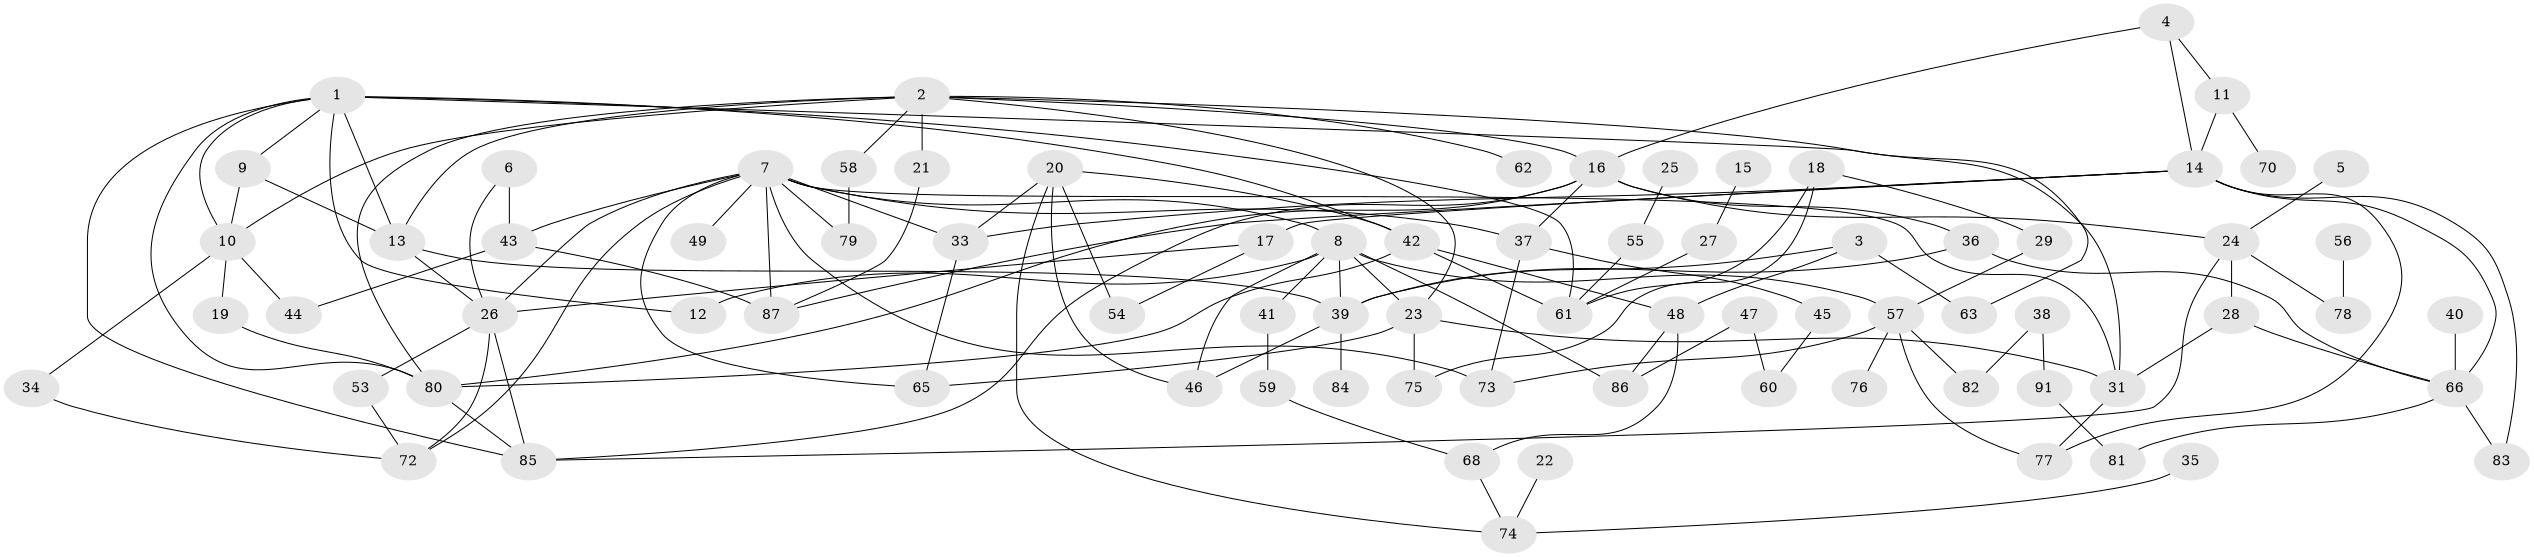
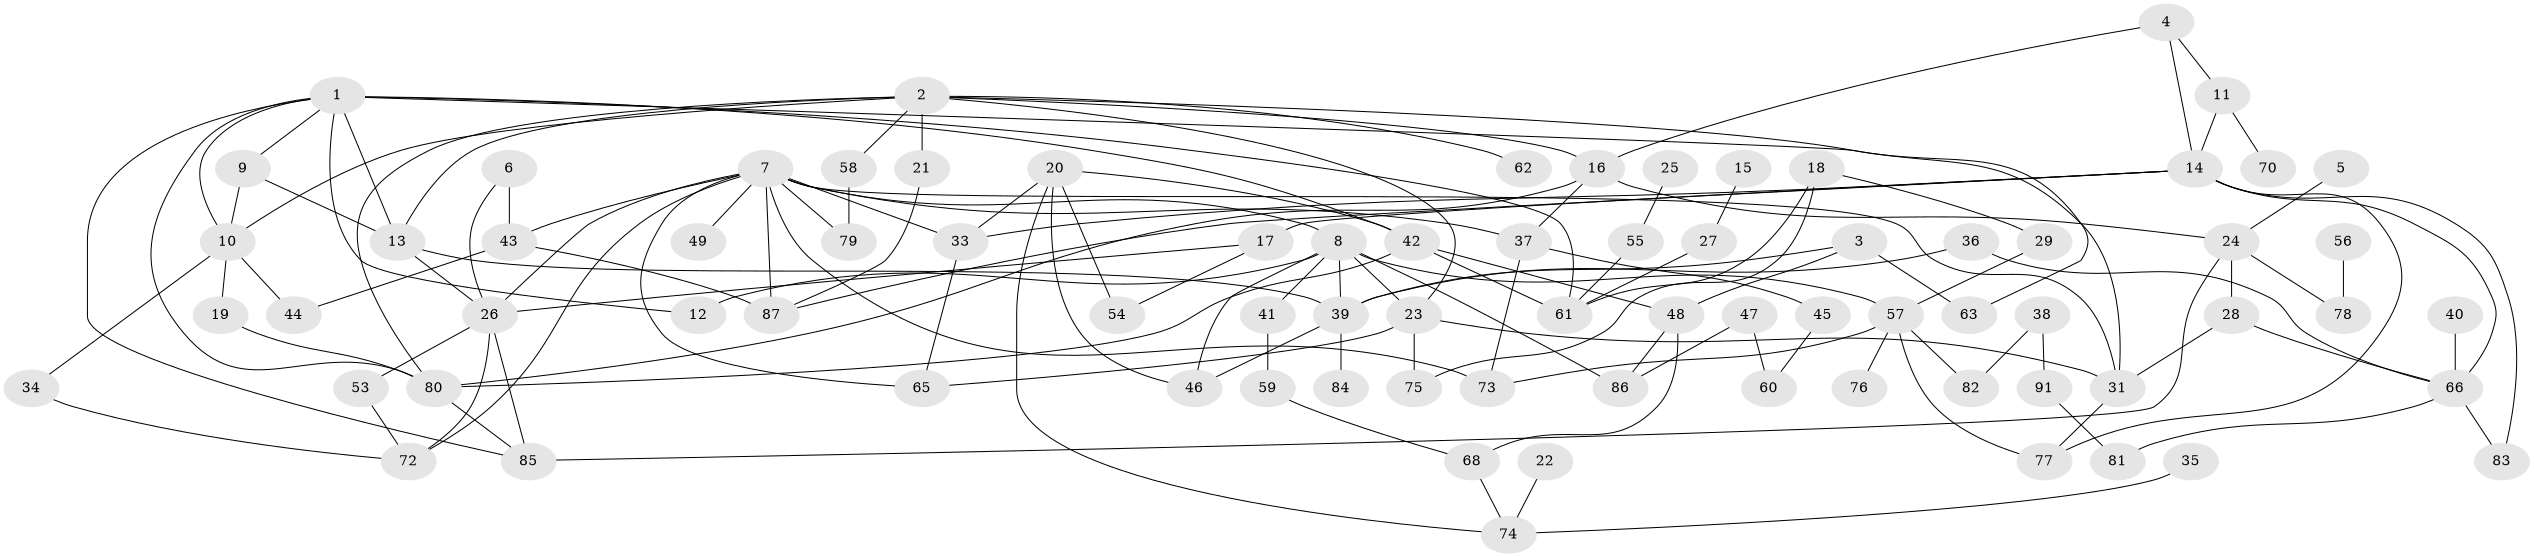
(1859, 210) -> none
(1059, 314) -> none
